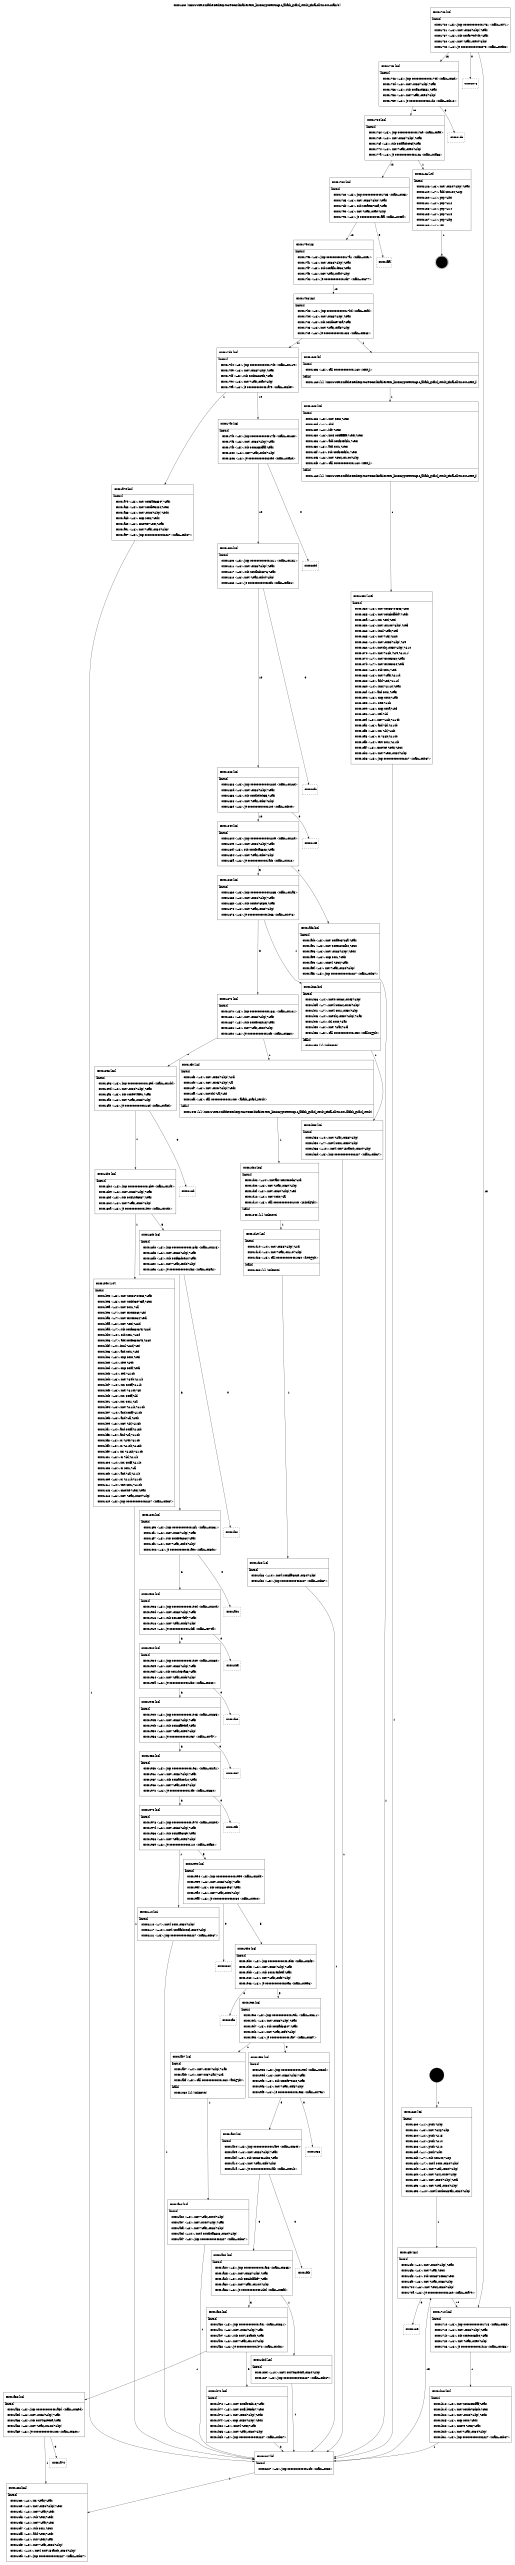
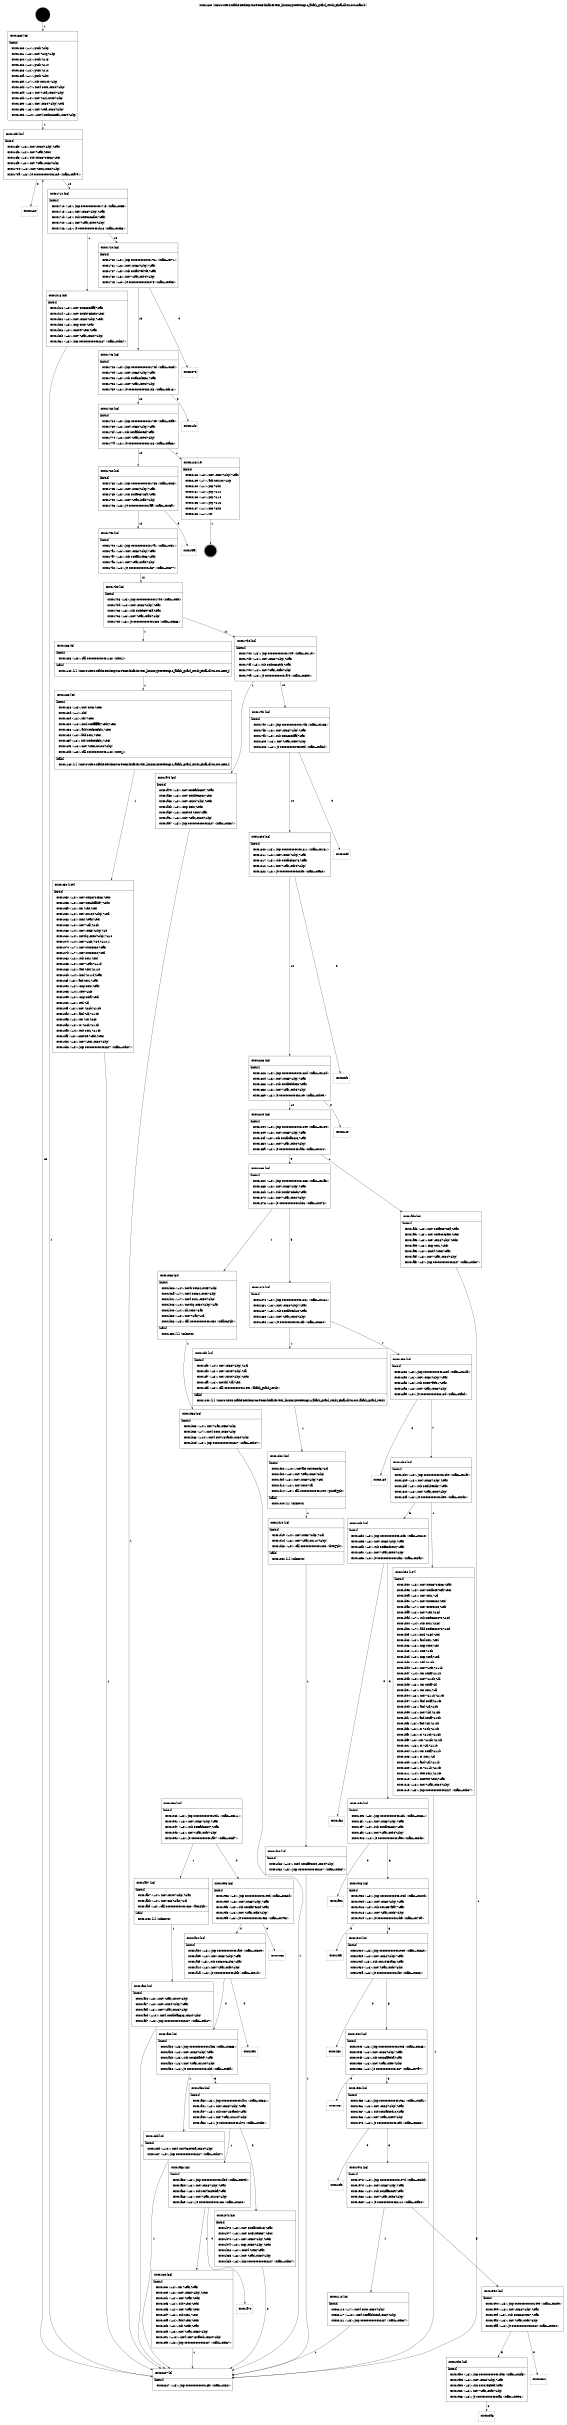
(484, 1179) -> (112, 238)
(278, 1993) -> none
(172, 2492) -> (192, 2357)
